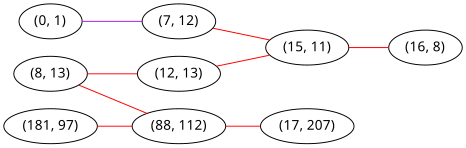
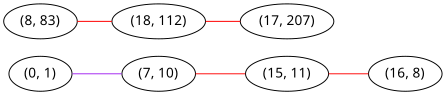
(179, 21) -> (159, 74)
(51, 74) -> (40, 21)
(179, 74) -> none
(51, 126) -> none
(179, 126) -> (159, 21)
